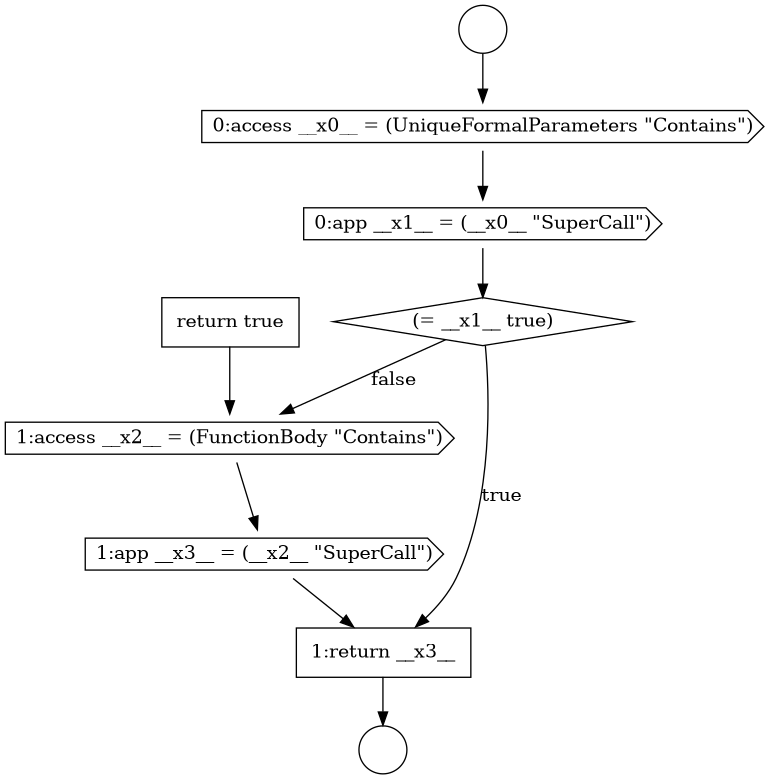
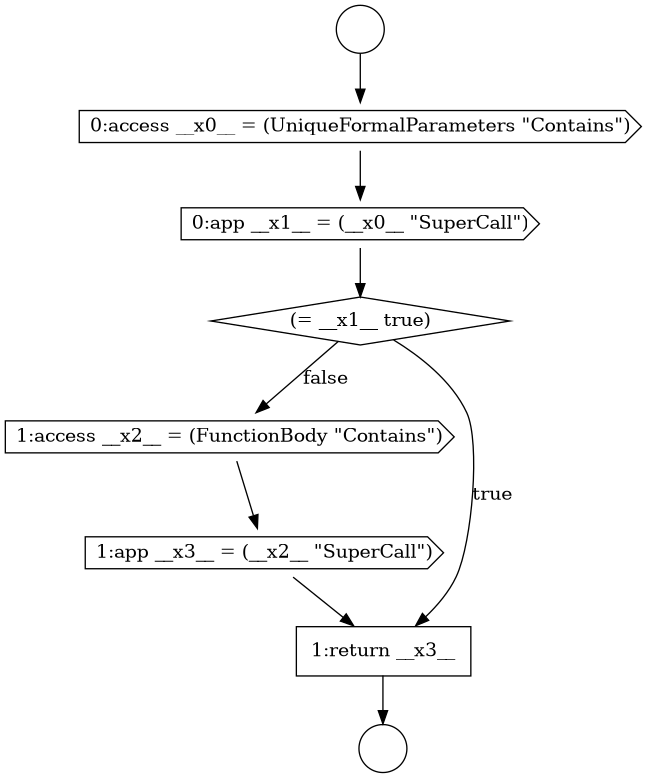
(230, 322) -> none
